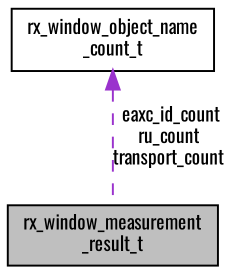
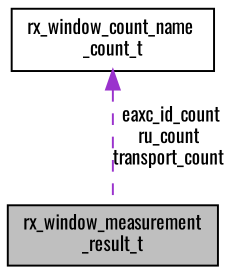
(113, 40) -> (113, 40)
